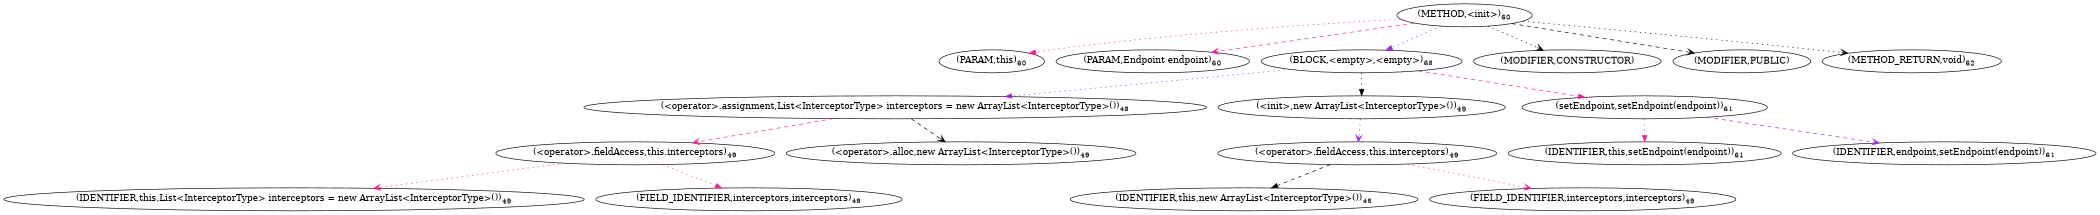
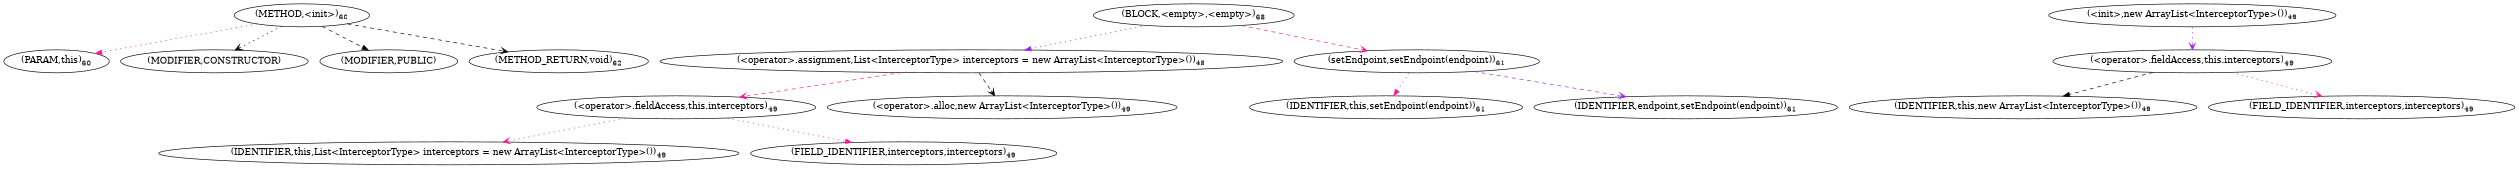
(1682, 36) -> (424, 37)
(1416, 37) -> none
(1600, 38) -> (342, 37)
(1153, 61) -> none
(1362, 81) -> none
(1498, 84) -> (1301, 38)
